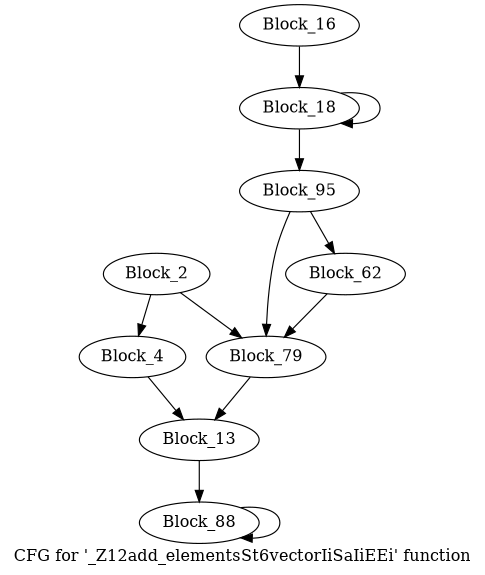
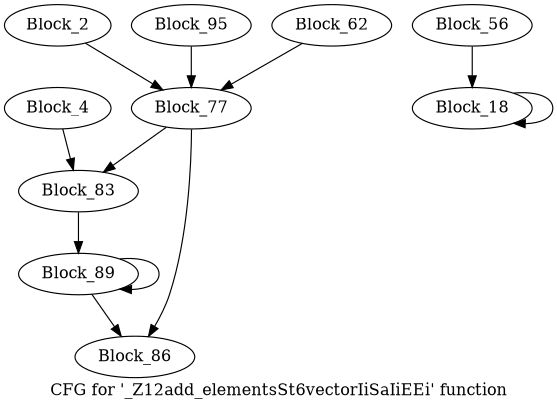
(299, 25) -> (472, 25)
(299, 144) -> none
(320, 228) -> none
(146, 310) -> none
none -> (135, 357)
(266, 357) -> (191, 108)
(199, 440) -> (78, 191)
(199, 523) -> (78, 274)
